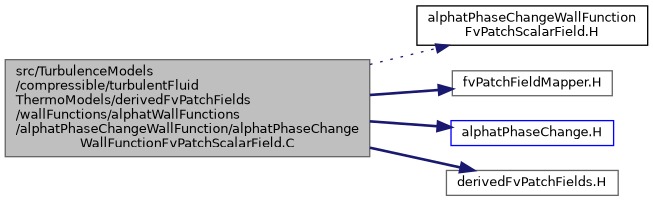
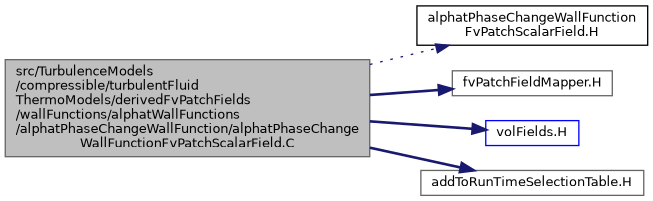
(532, 133) -> (532, 133)
(532, 183) -> (532, 183)
